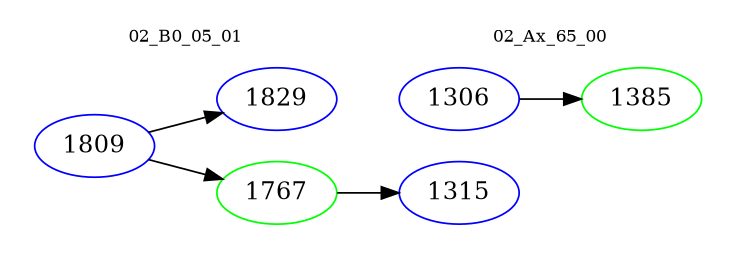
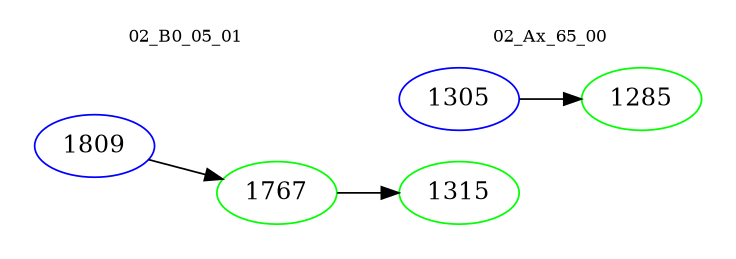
(277, 99) -> none
(459, 99) -> (459, 99)
(642, 99) -> (642, 99)
(459, 193) -> (459, 193)
